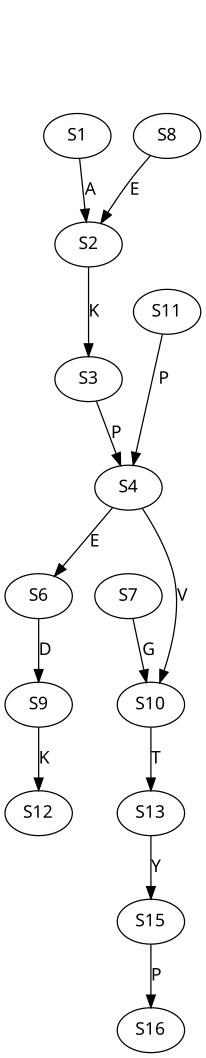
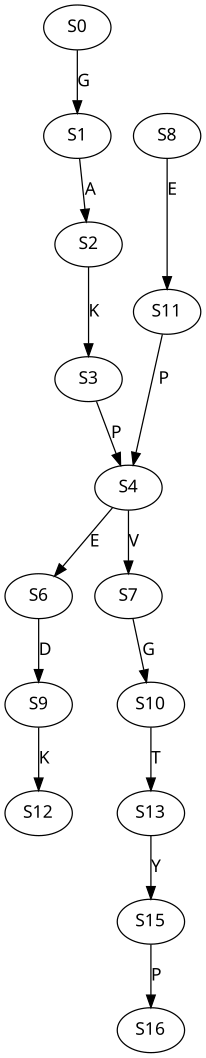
none -> (77, 27)
(128, 183) -> (167, 217)
(176, 586) -> (128, 536)
